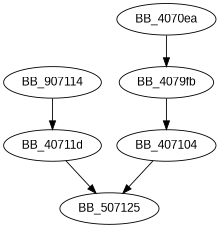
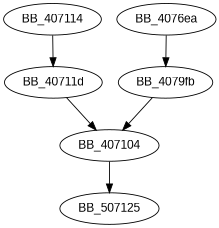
(166, 19) -> (166, 19)
(52, 82) -> (52, 19)
(78, 174) -> (78, 111)
